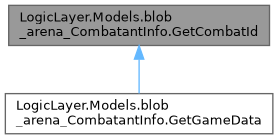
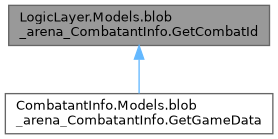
(139, 114) -> (139, 114)
